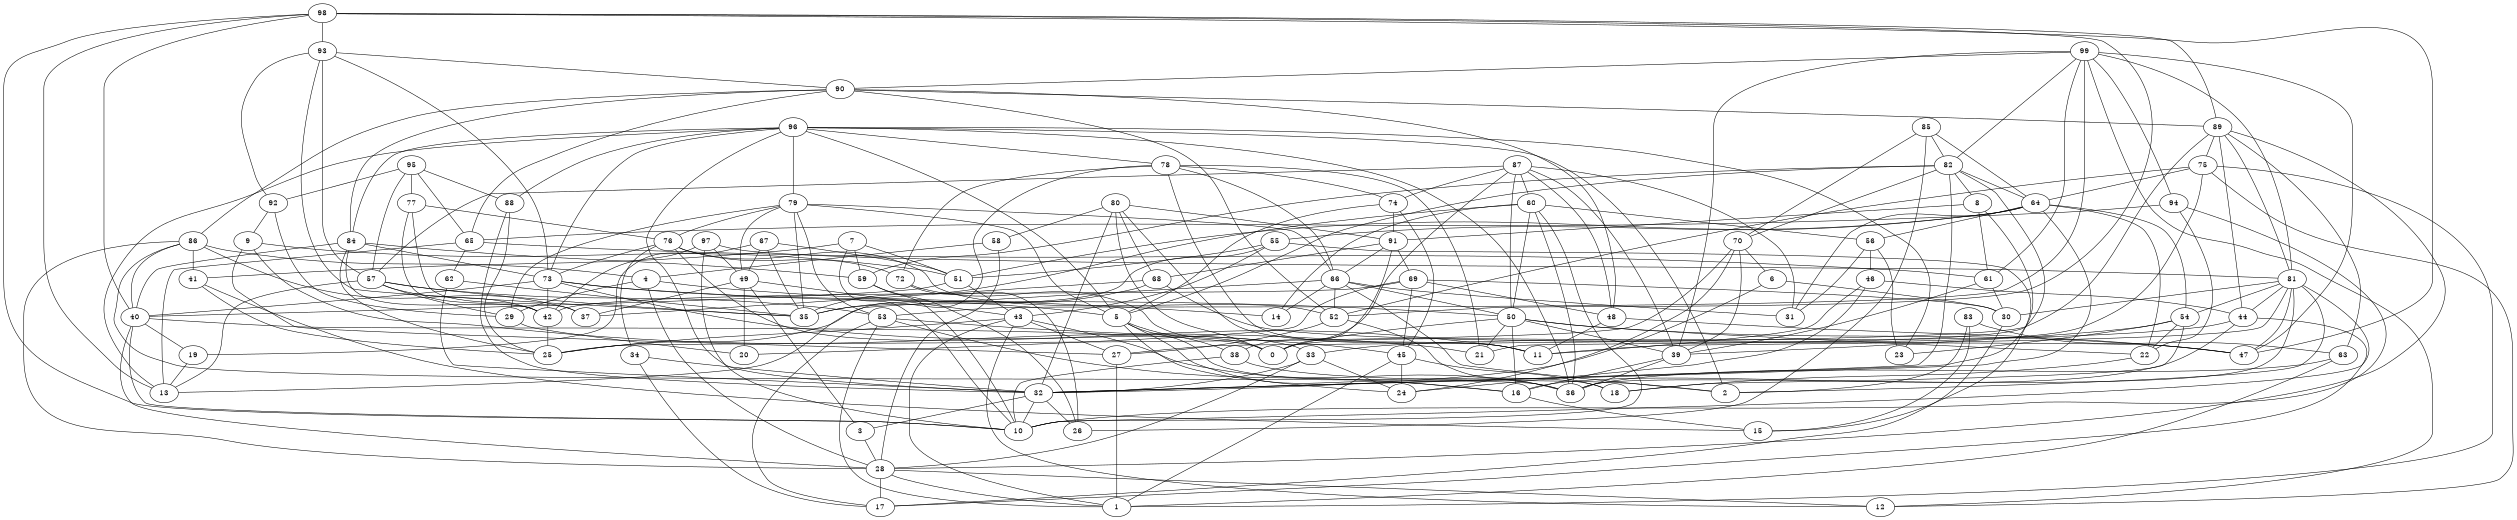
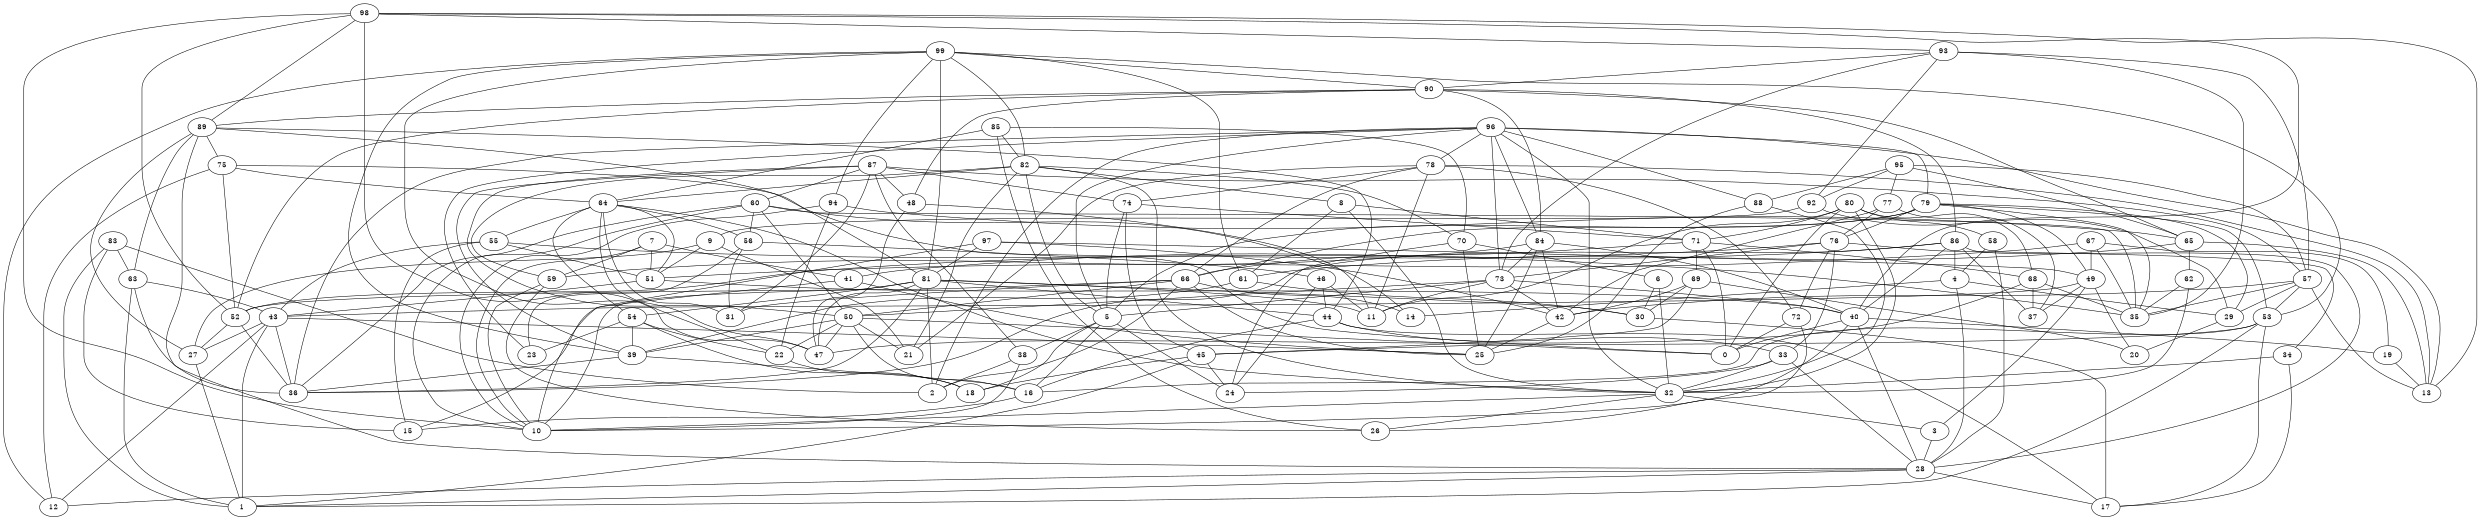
(1393, 241) -> (1696, 241)
(1487, 293) -> none
none -> (205, 294)
(1736, 310) -> none
(2043, 489) -> (76, 418)
